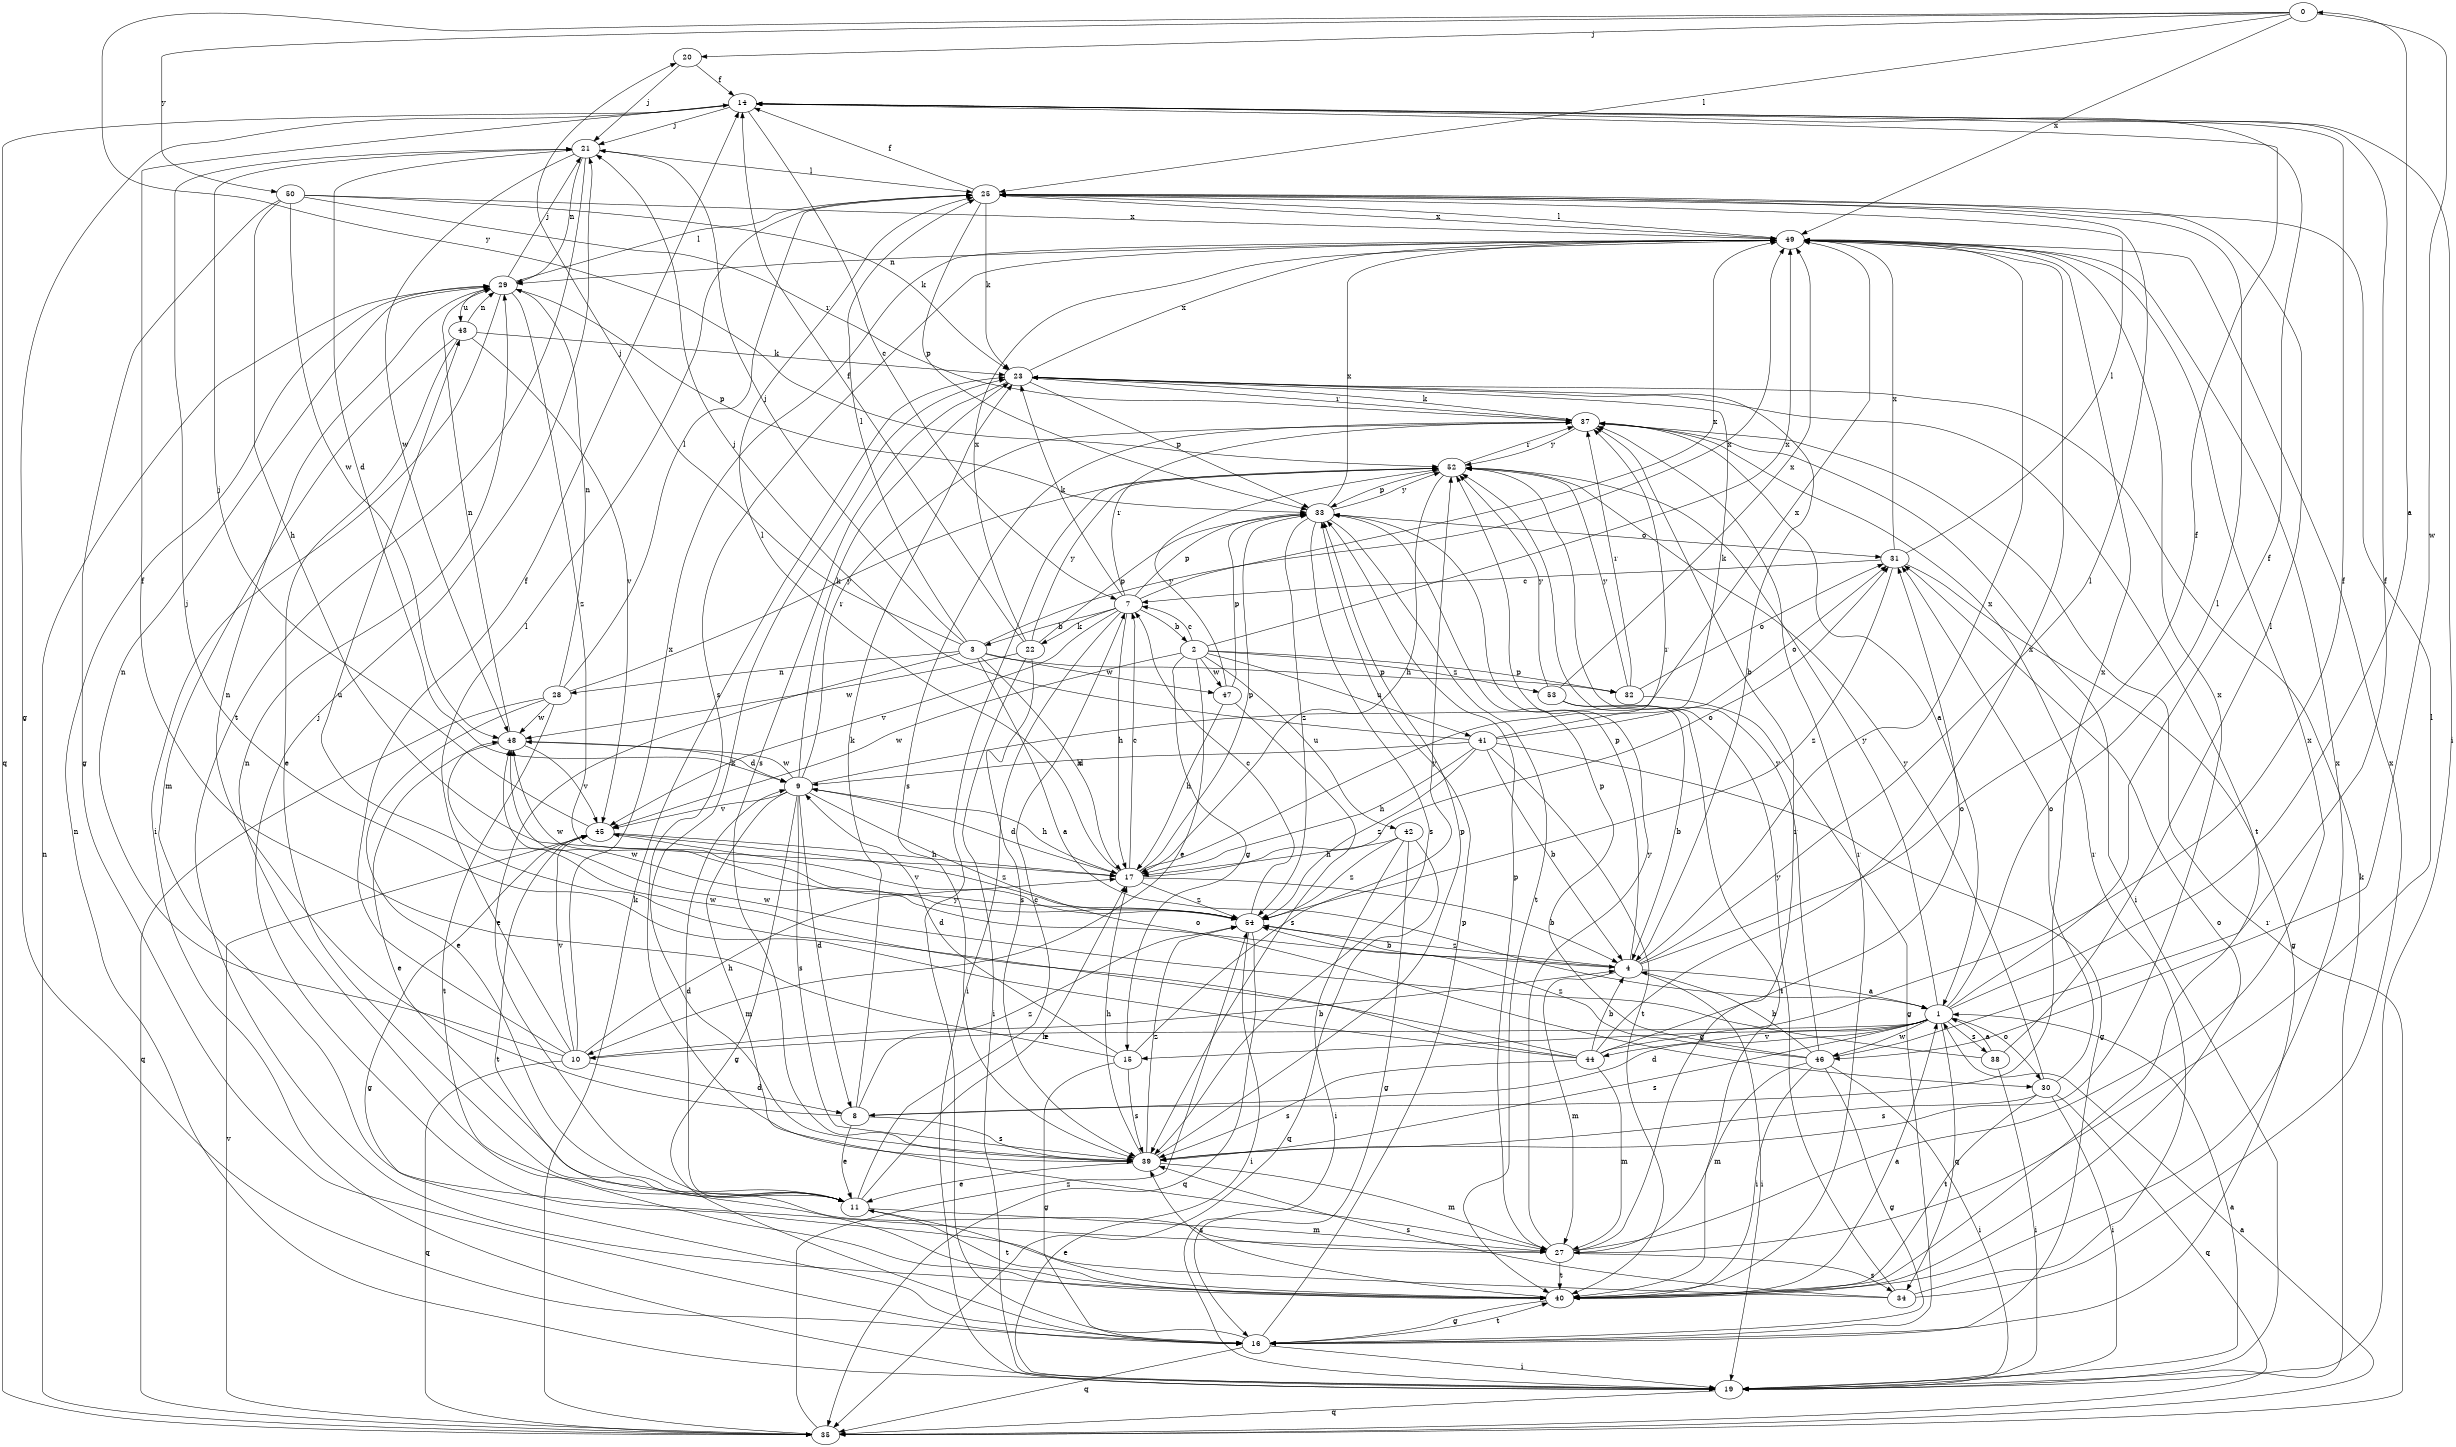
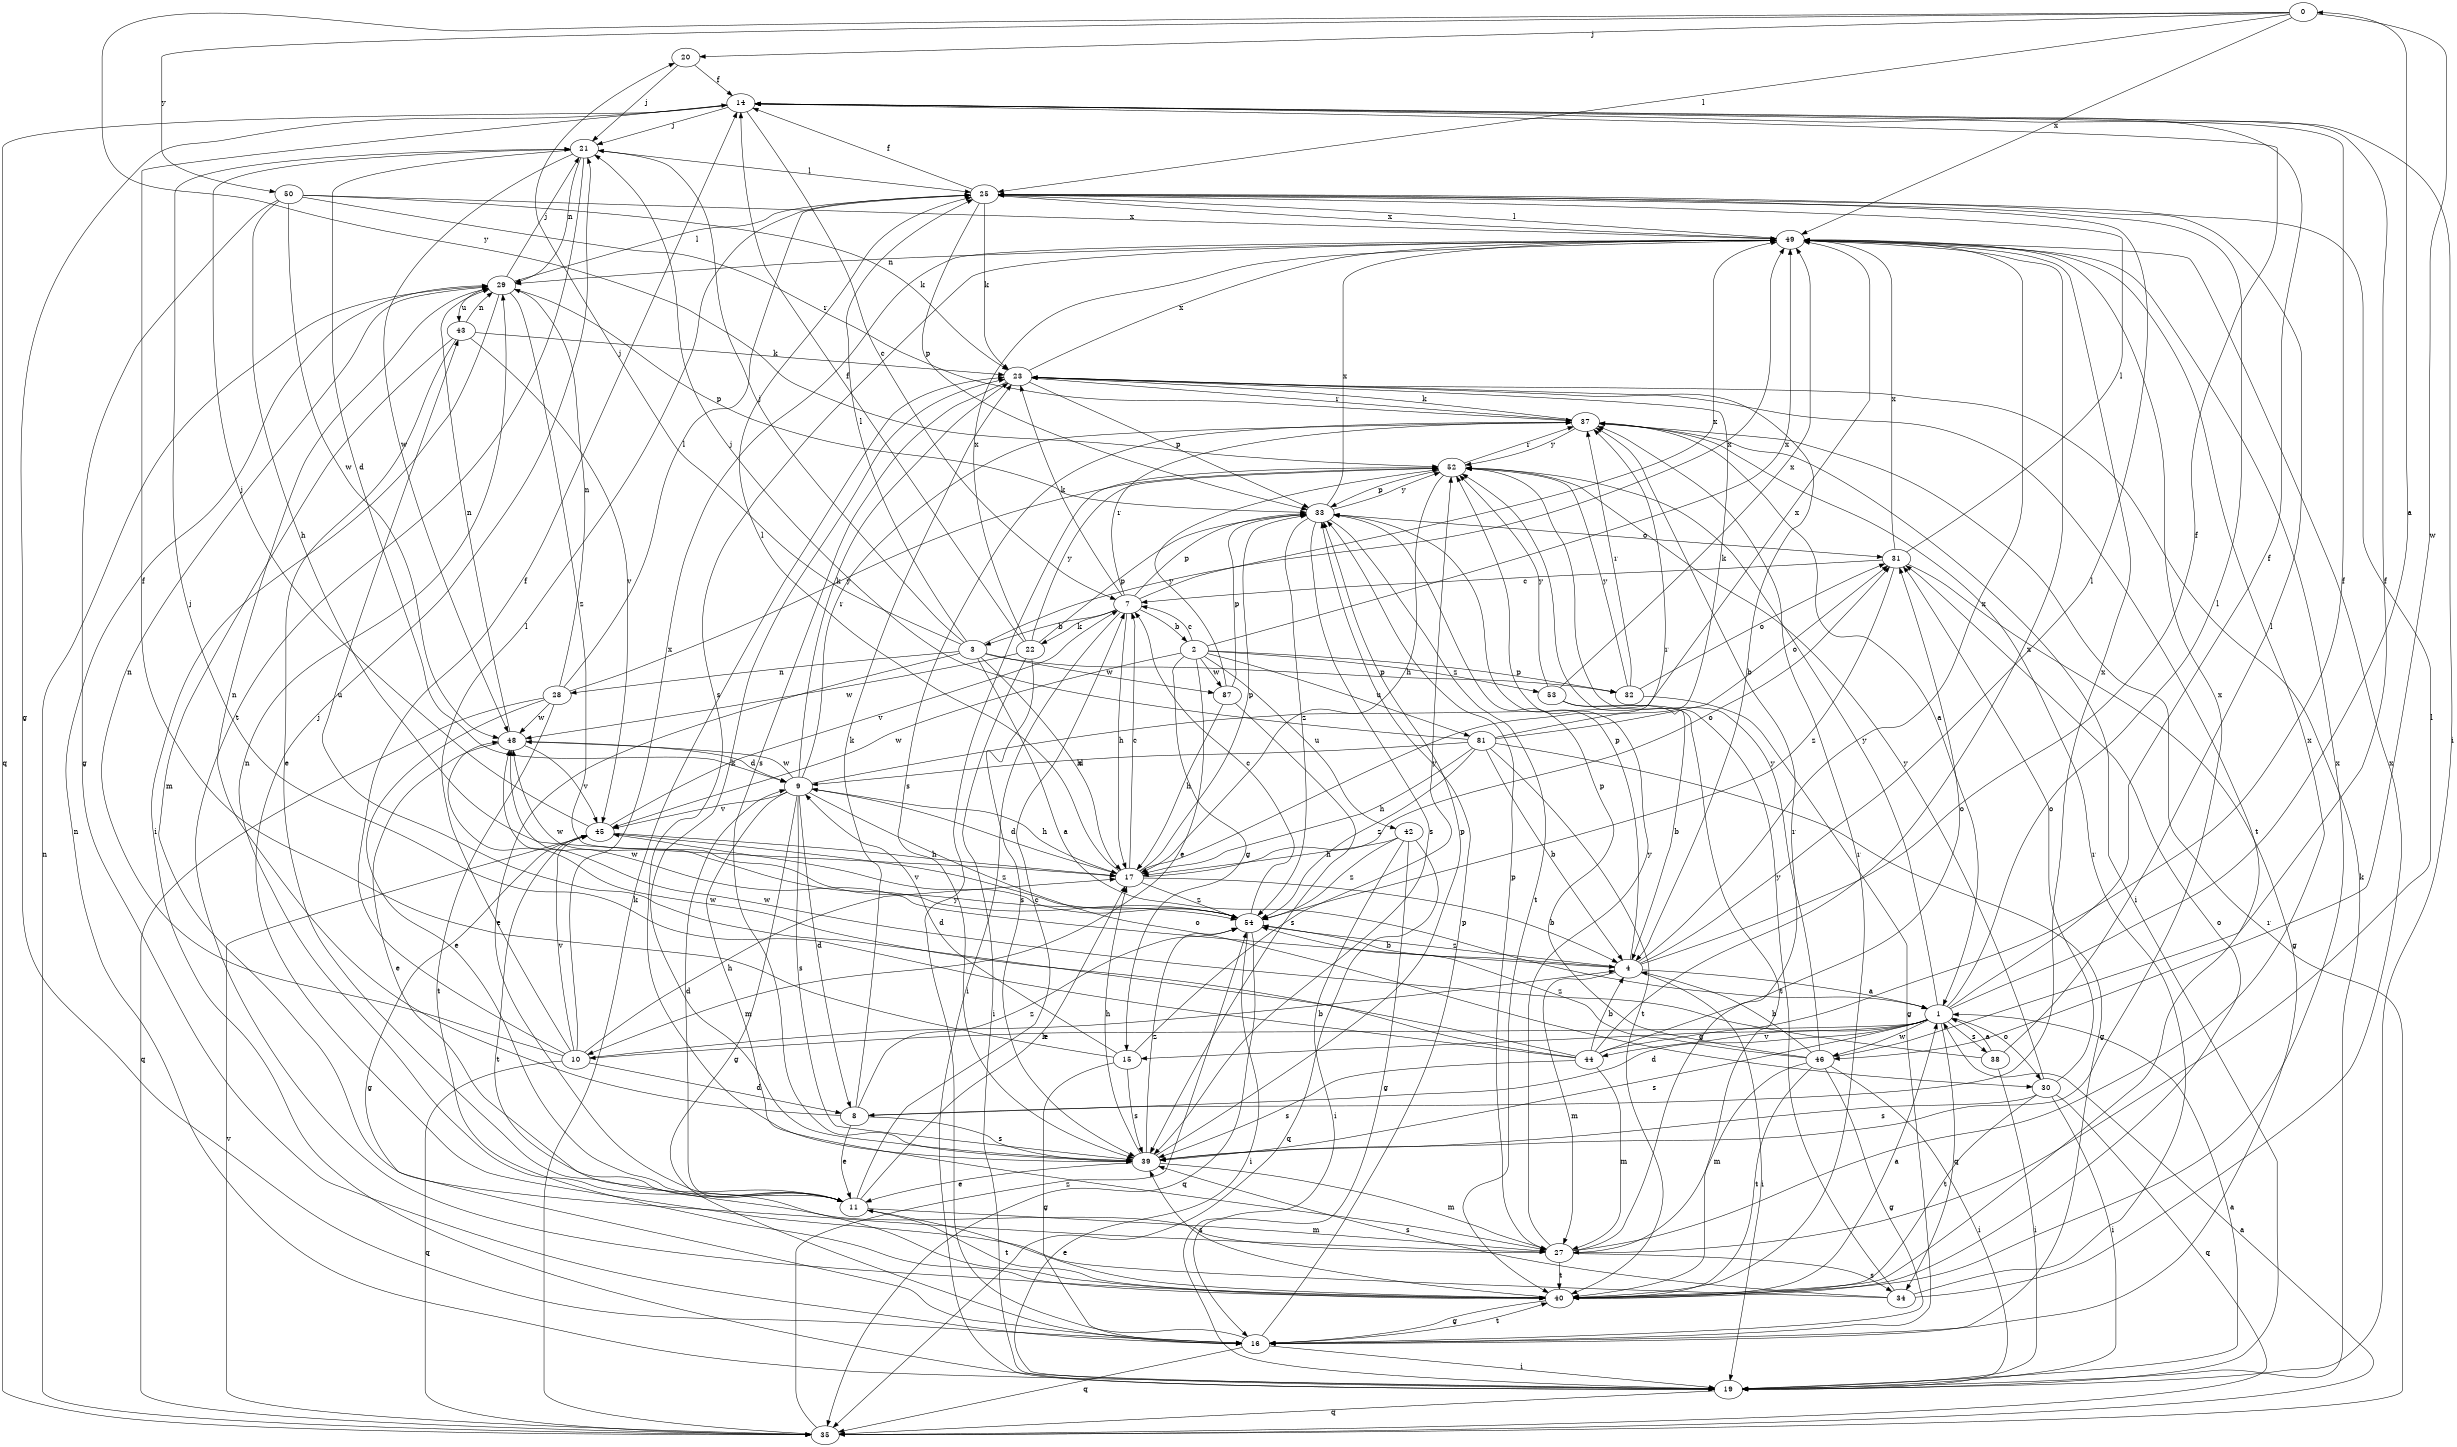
(1227, 695) -> (1227, 695)
(868, 718) -> (863, 720)
(1483, 741) -> (1482, 741)
(1757, 1185) -> (1757, 1185)
